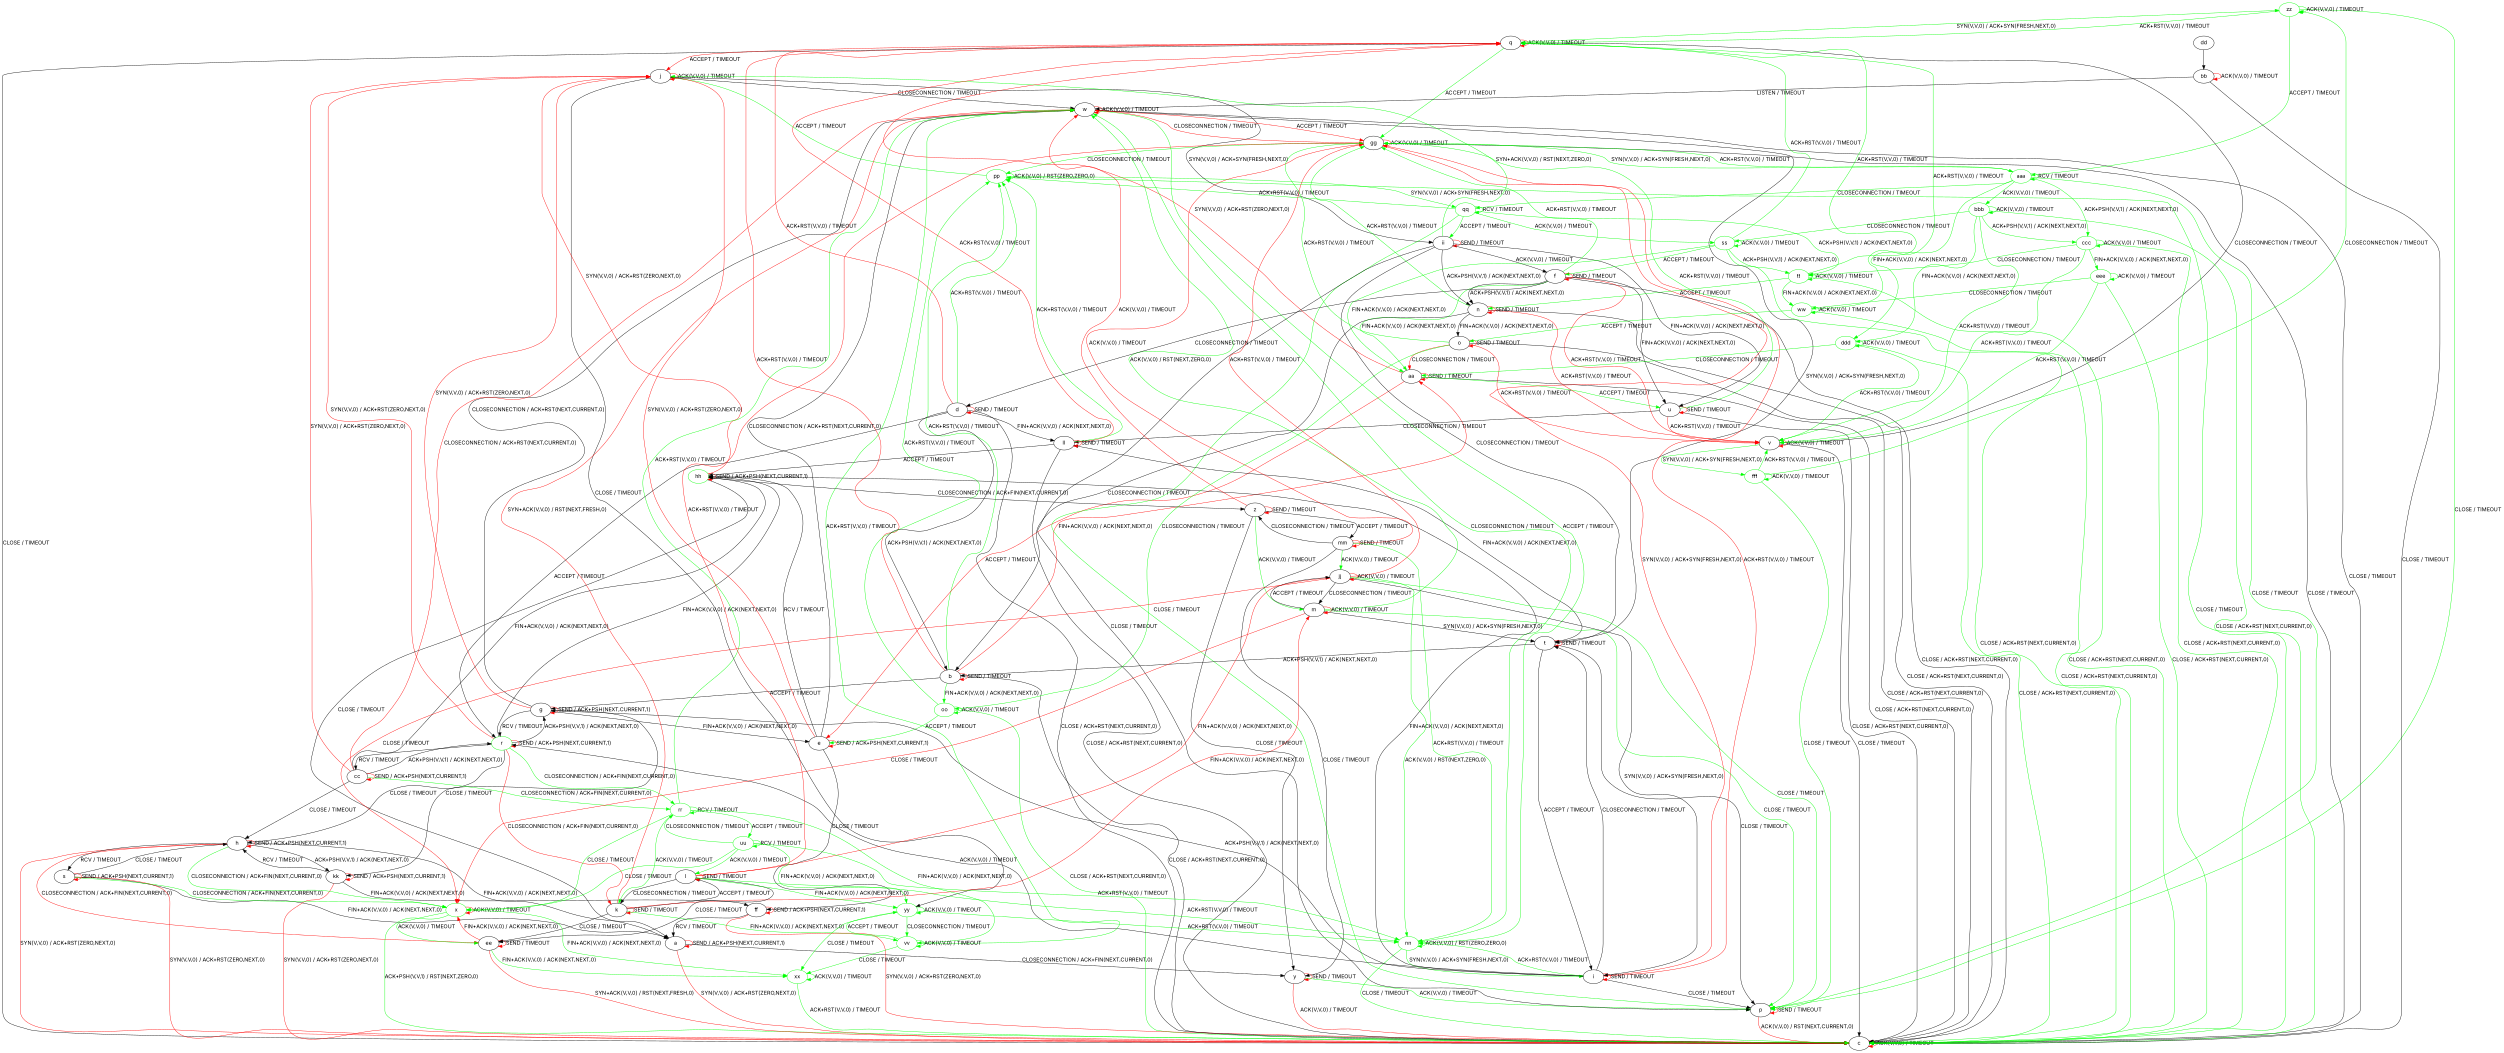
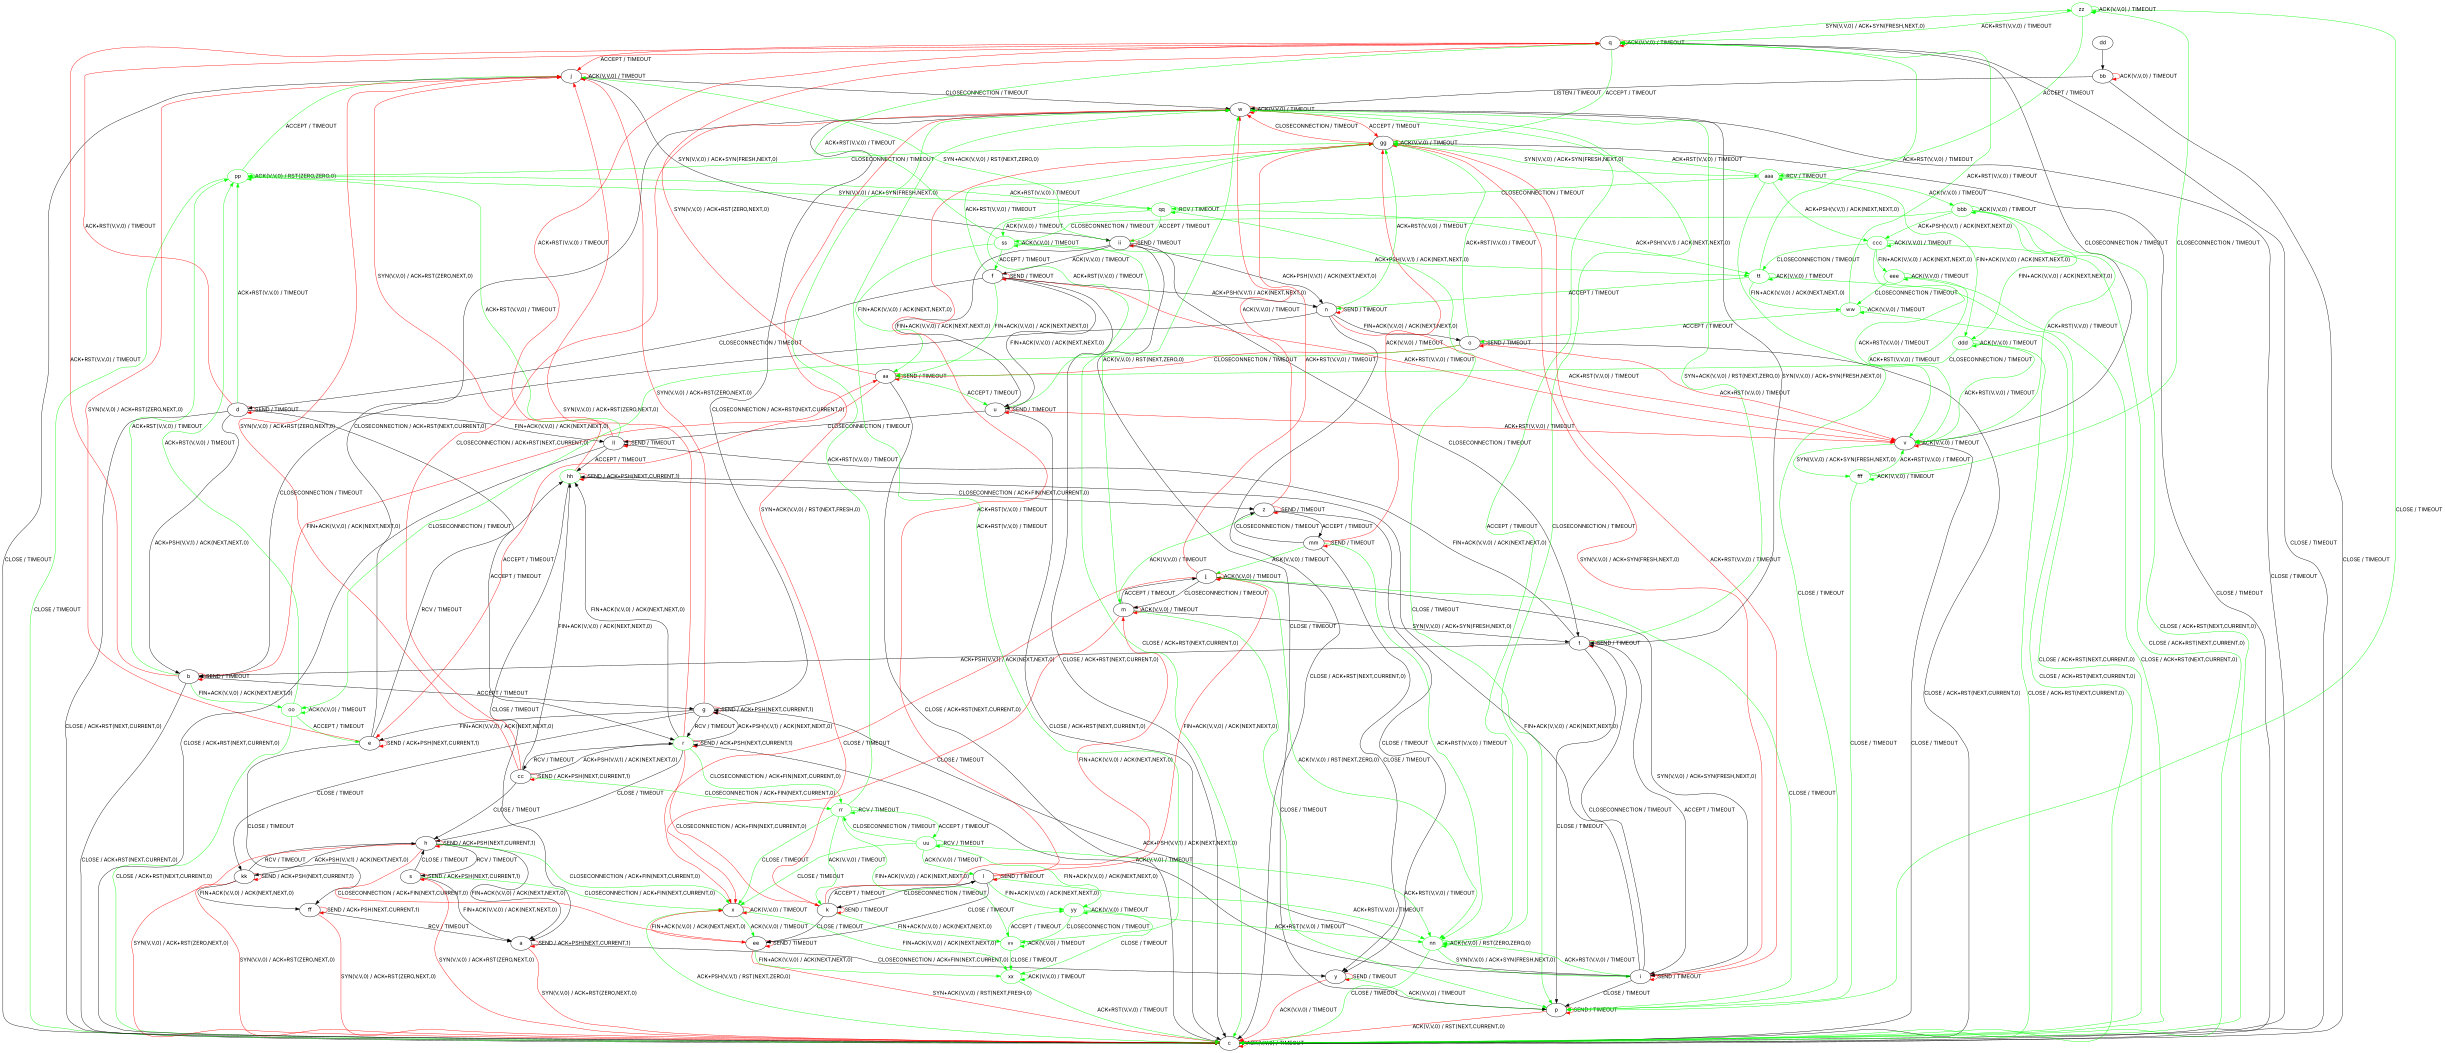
none -> (1709, 248)
(675, 562) -> (3, 932)
(456, 910) -> (733, 910)
